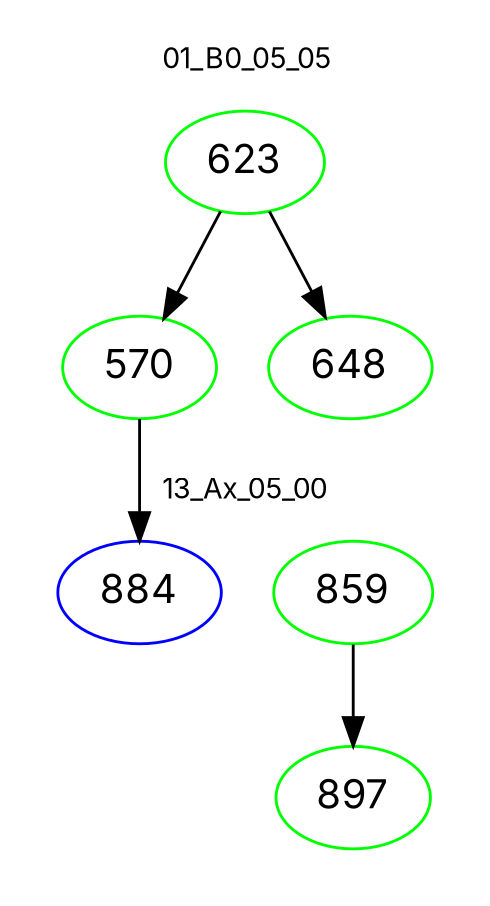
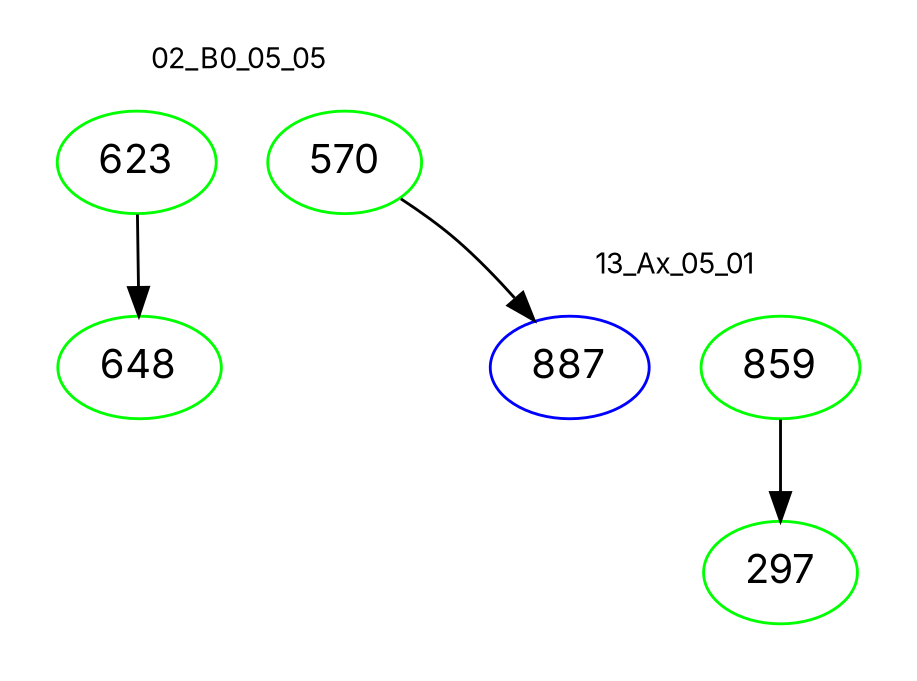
(248, 61) -> (239, 61)
(199, 252) -> none
(245, 491) -> (675, 266)
(140, 593) -> (570, 367)
(353, 798) -> (781, 573)
